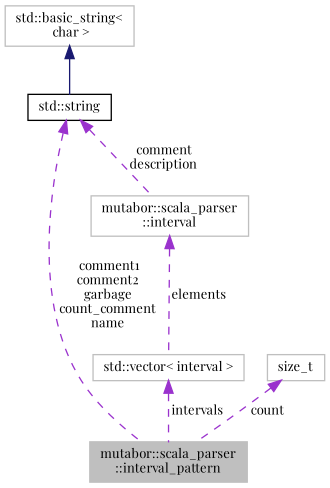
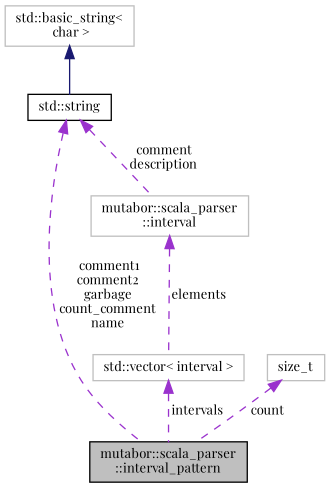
(169, 462) -> (169, 462)
